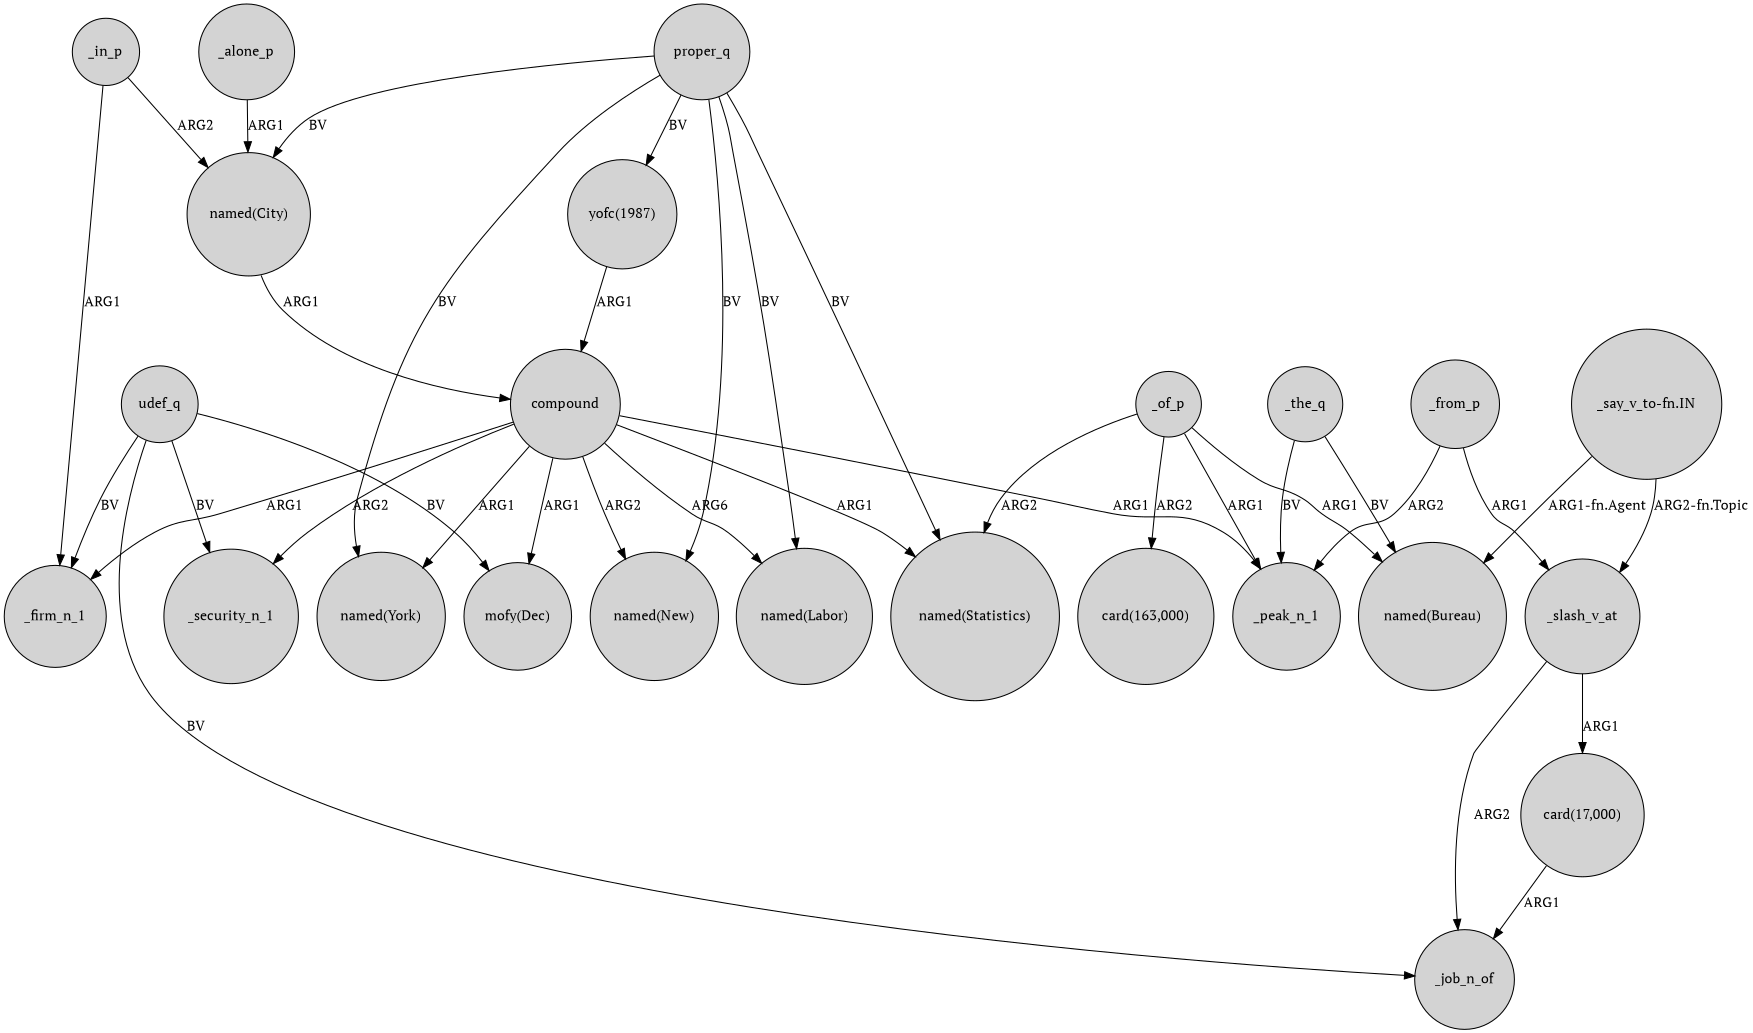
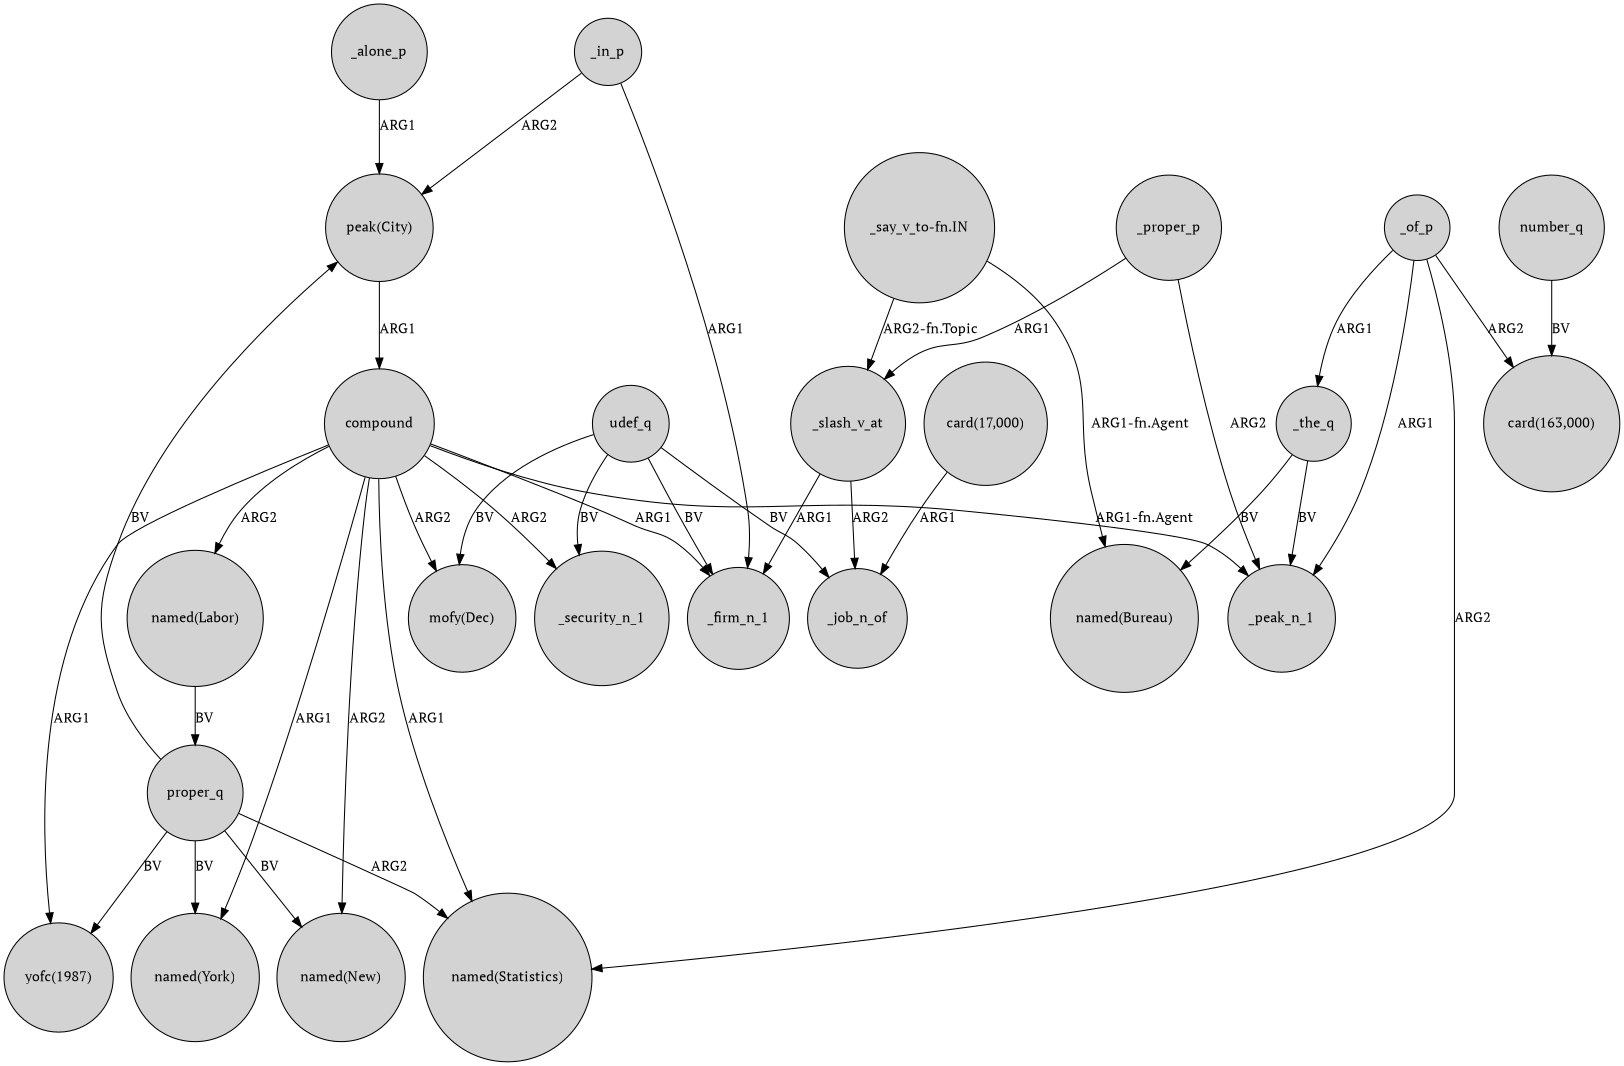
(249, 214) -> (379, 228)
none -> (1552, 228)
(841, 303) -> (390, 867)
(595, 304) -> (82, 610)
(762, 316) -> (195, 711)
(1455, 404) -> (1169, 228)
(1273, 487) -> (1345, 307)
(562, 506) -> (433, 518)
(710, 506) -> (259, 518)
(1131, 506) -> (1145, 518)
(1583, 708) -> (794, 519)
